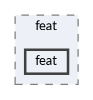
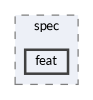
(47, 27) -> (47, 27)
